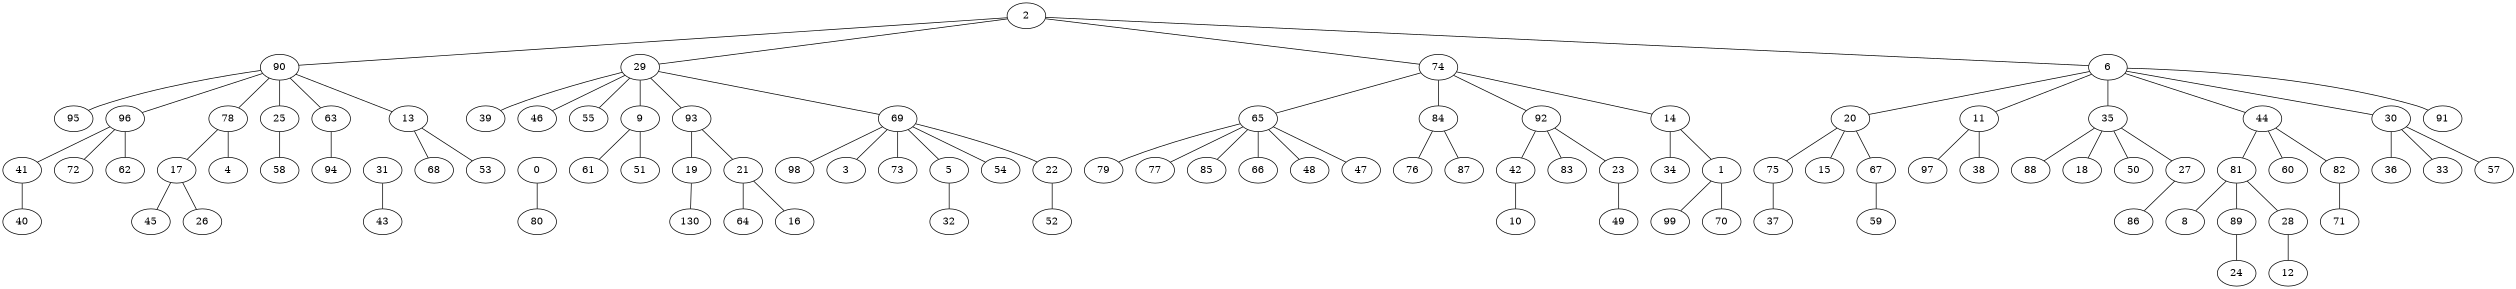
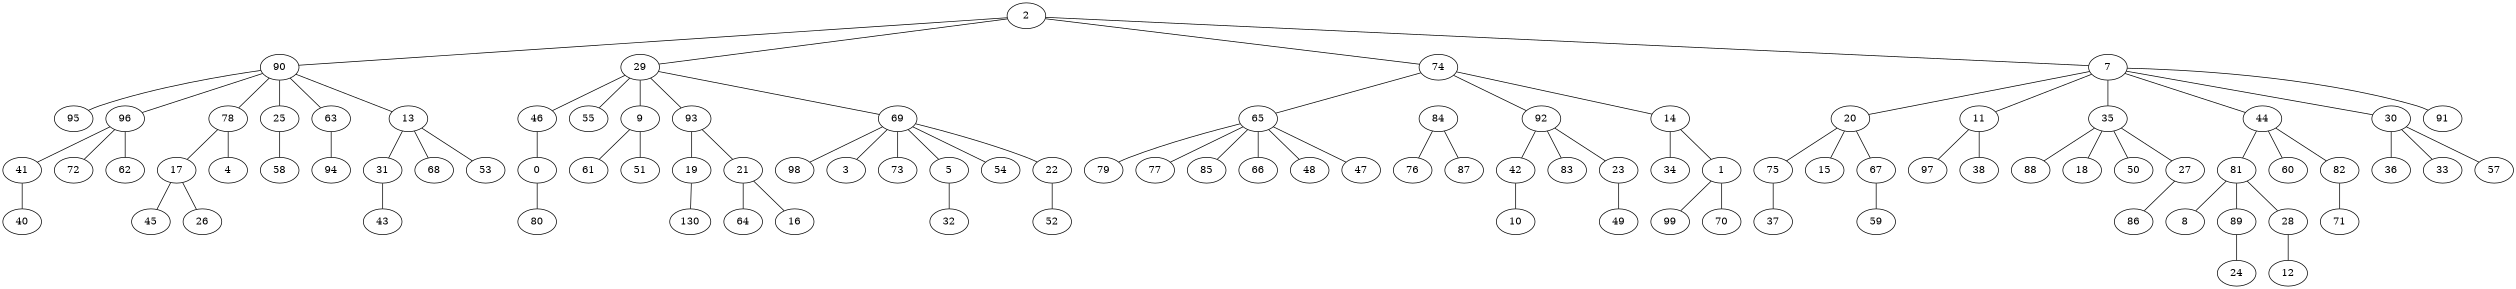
(2108, 67) -> (2108, 67)
(1438, 93) -> none
(486, 119) -> none
none -> (396, 145)
none -> (537, 145)
